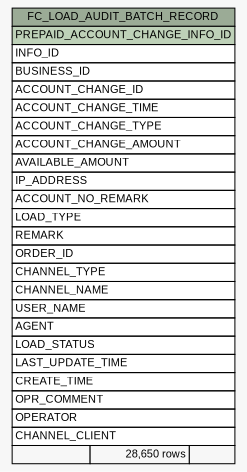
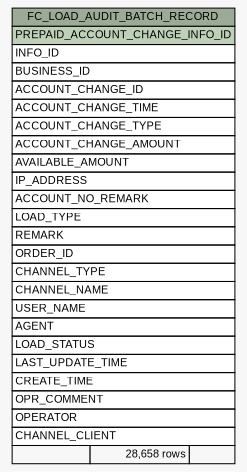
(156, 454) -> (156, 454)
